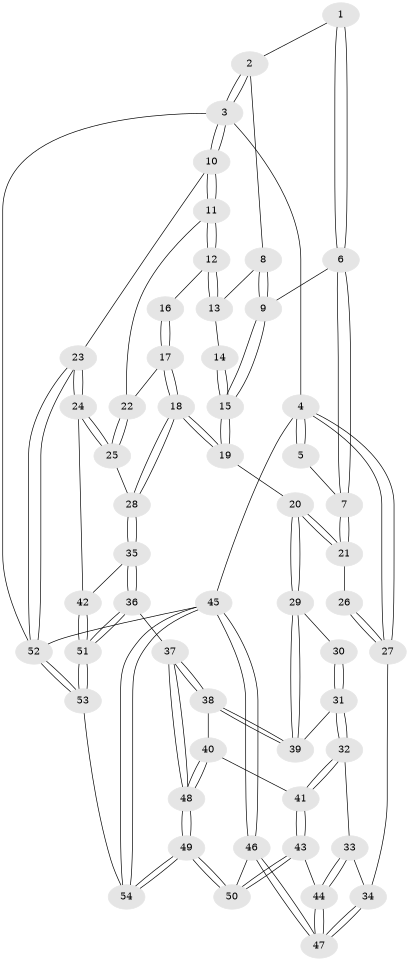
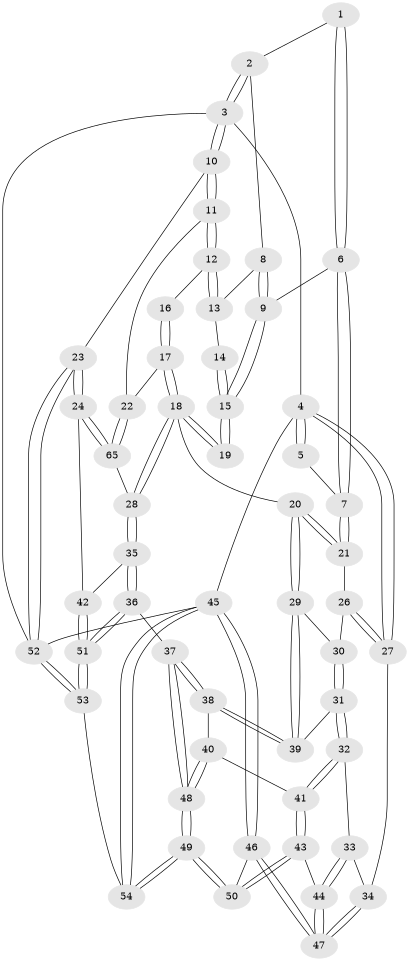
(112, 456) -> (112, 456)
(263, 482) -> (213, 478)
none -> (342, 628)
